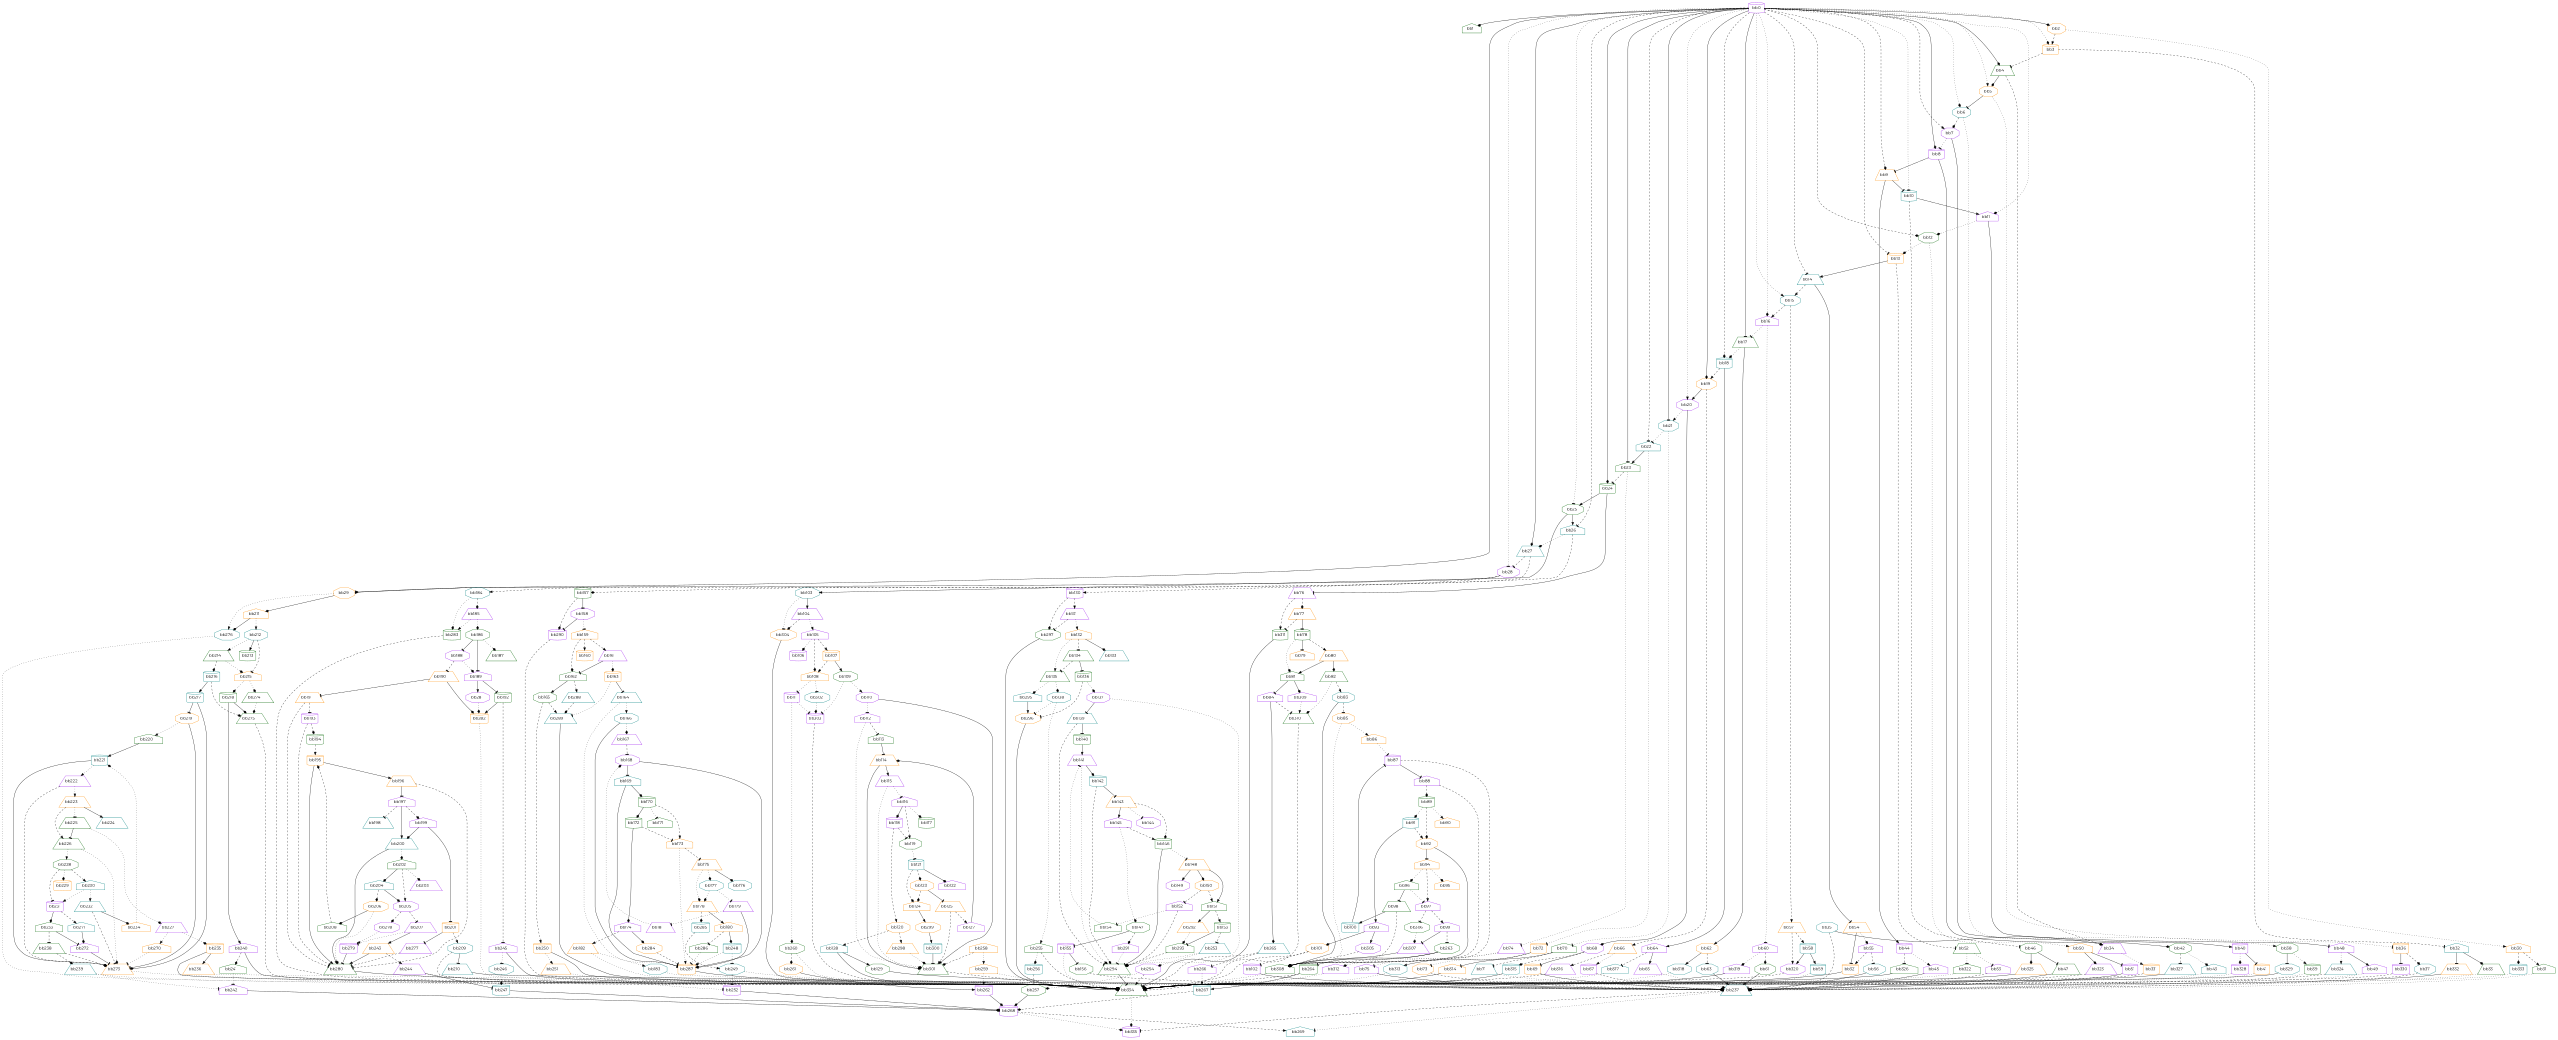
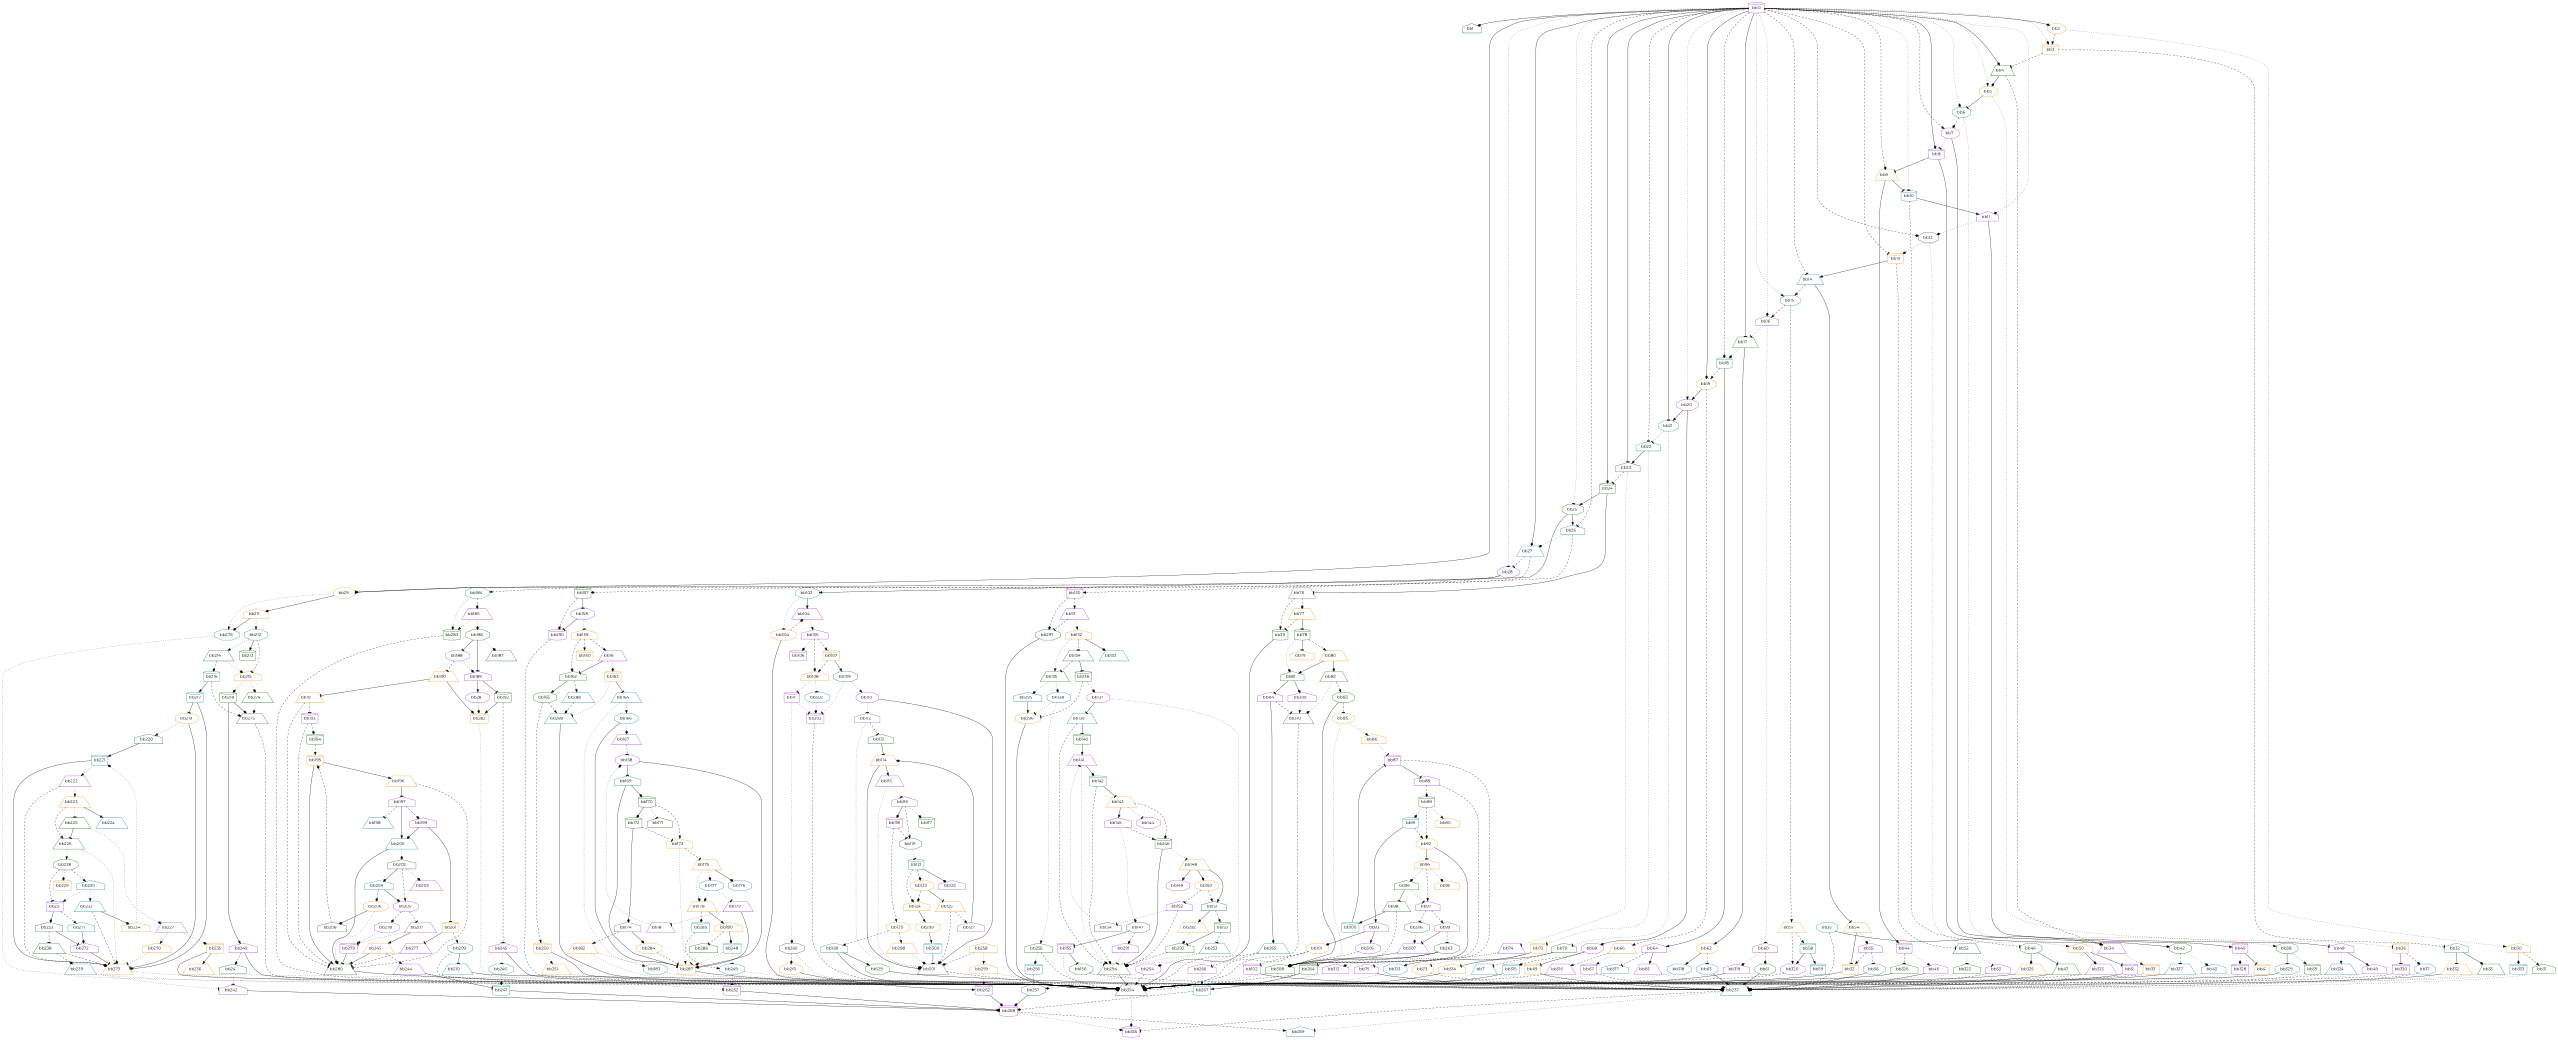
(1679, 414) -> (1679, 414)
(795, 623) -> (795, 626)
(1343, 698) -> (1343, 698)
